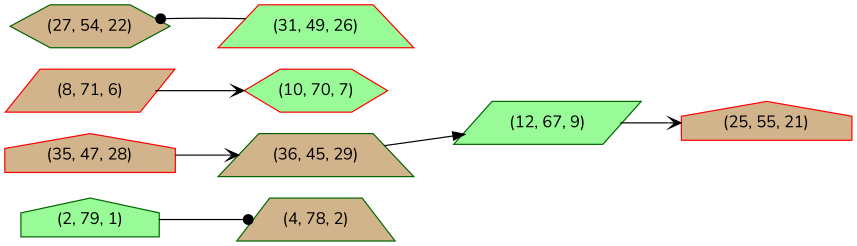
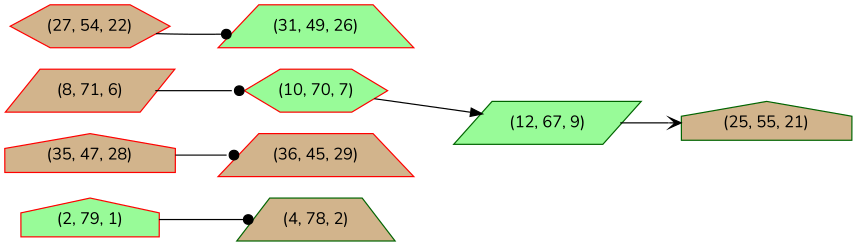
(206, 18) -> (188, 34)
(90, 26) -> (90, 26)
(194, 91) -> (194, 91)
(767, 123) -> (767, 123)
(419, 141) -> (422, 105)
(201, 155) -> (201, 155)
(316, 155) -> (316, 155)
(90, 220) -> (90, 220)
